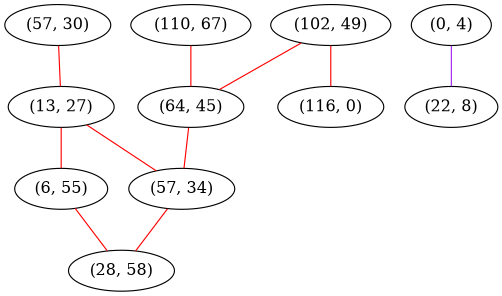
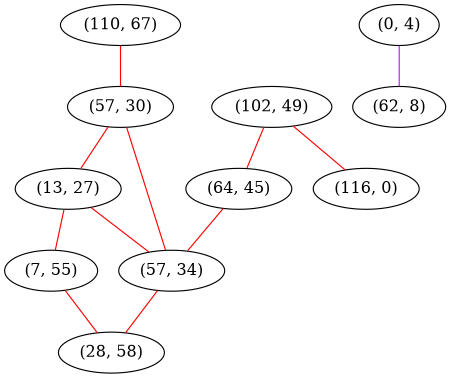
(191, 66) -> (121, 66)
(451, 107) -> (399, 107)
(61, 189) -> (51, 271)
none -> (146, 189)
